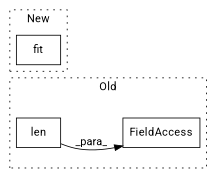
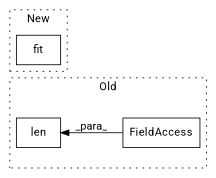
(87, 150) -> (96, 133)
